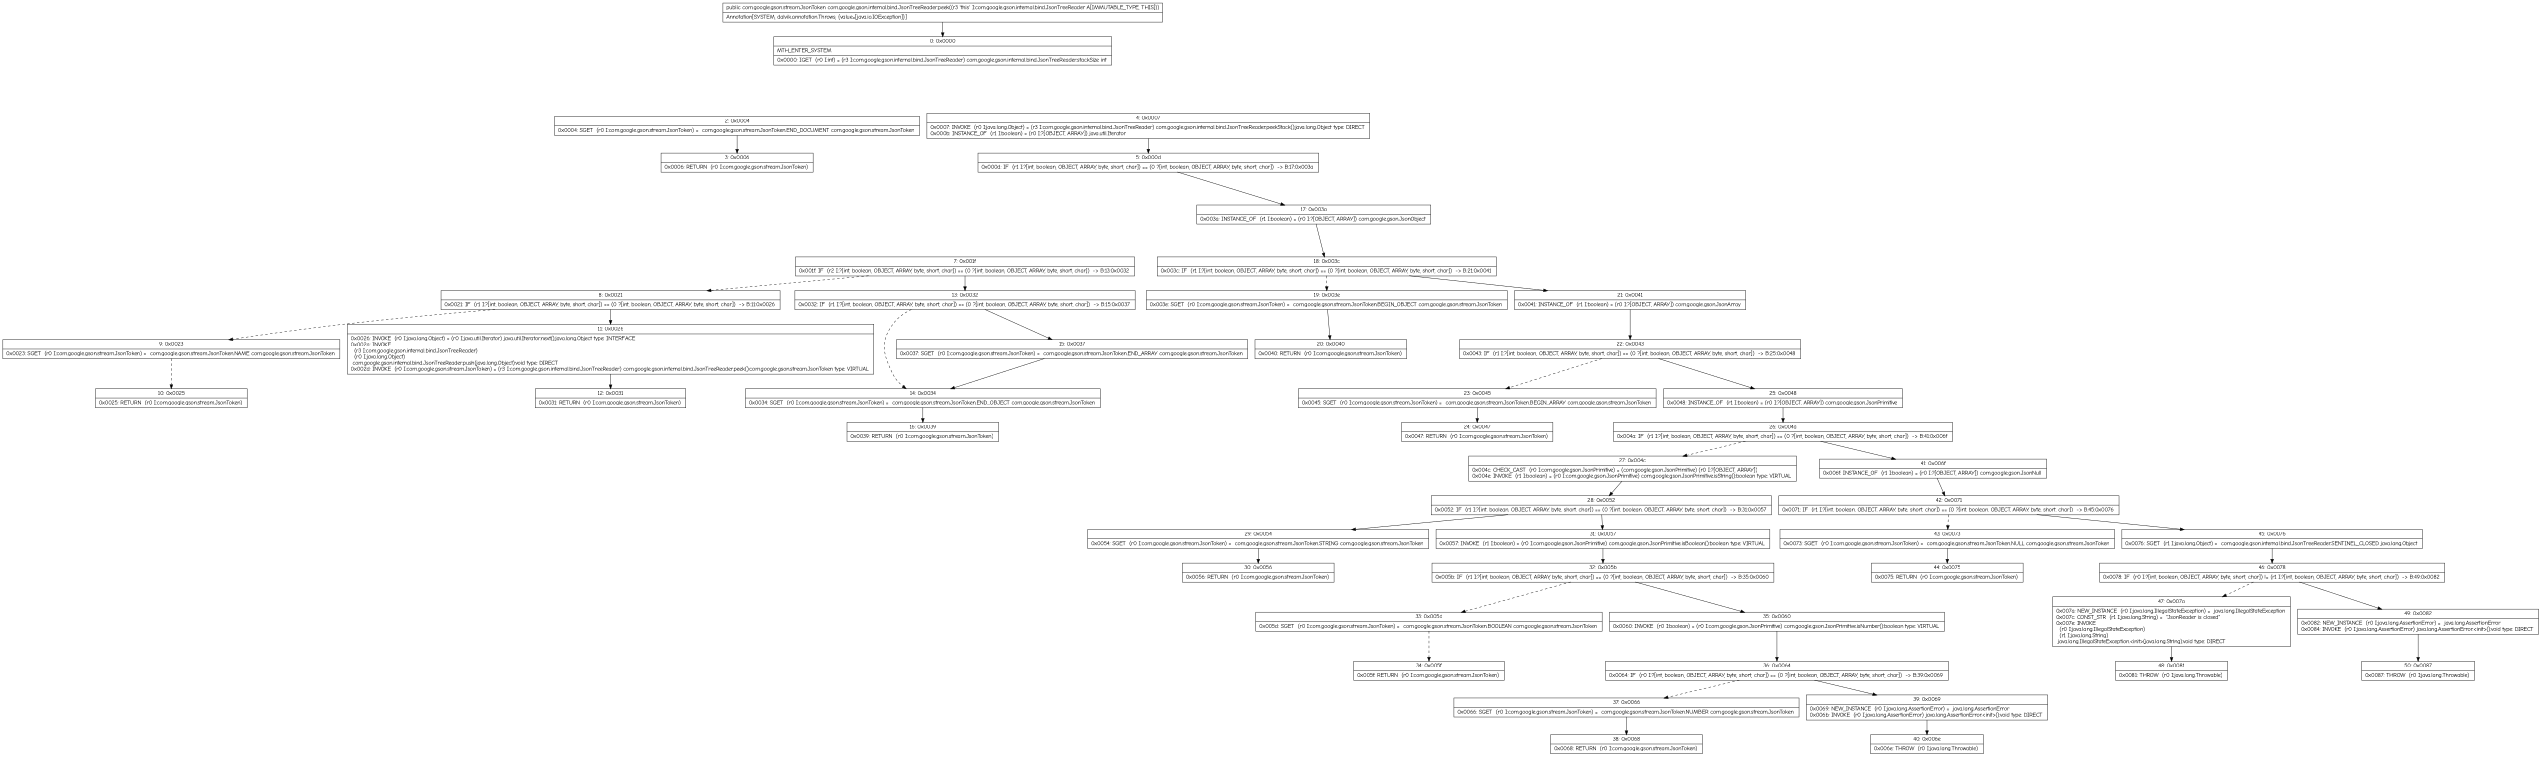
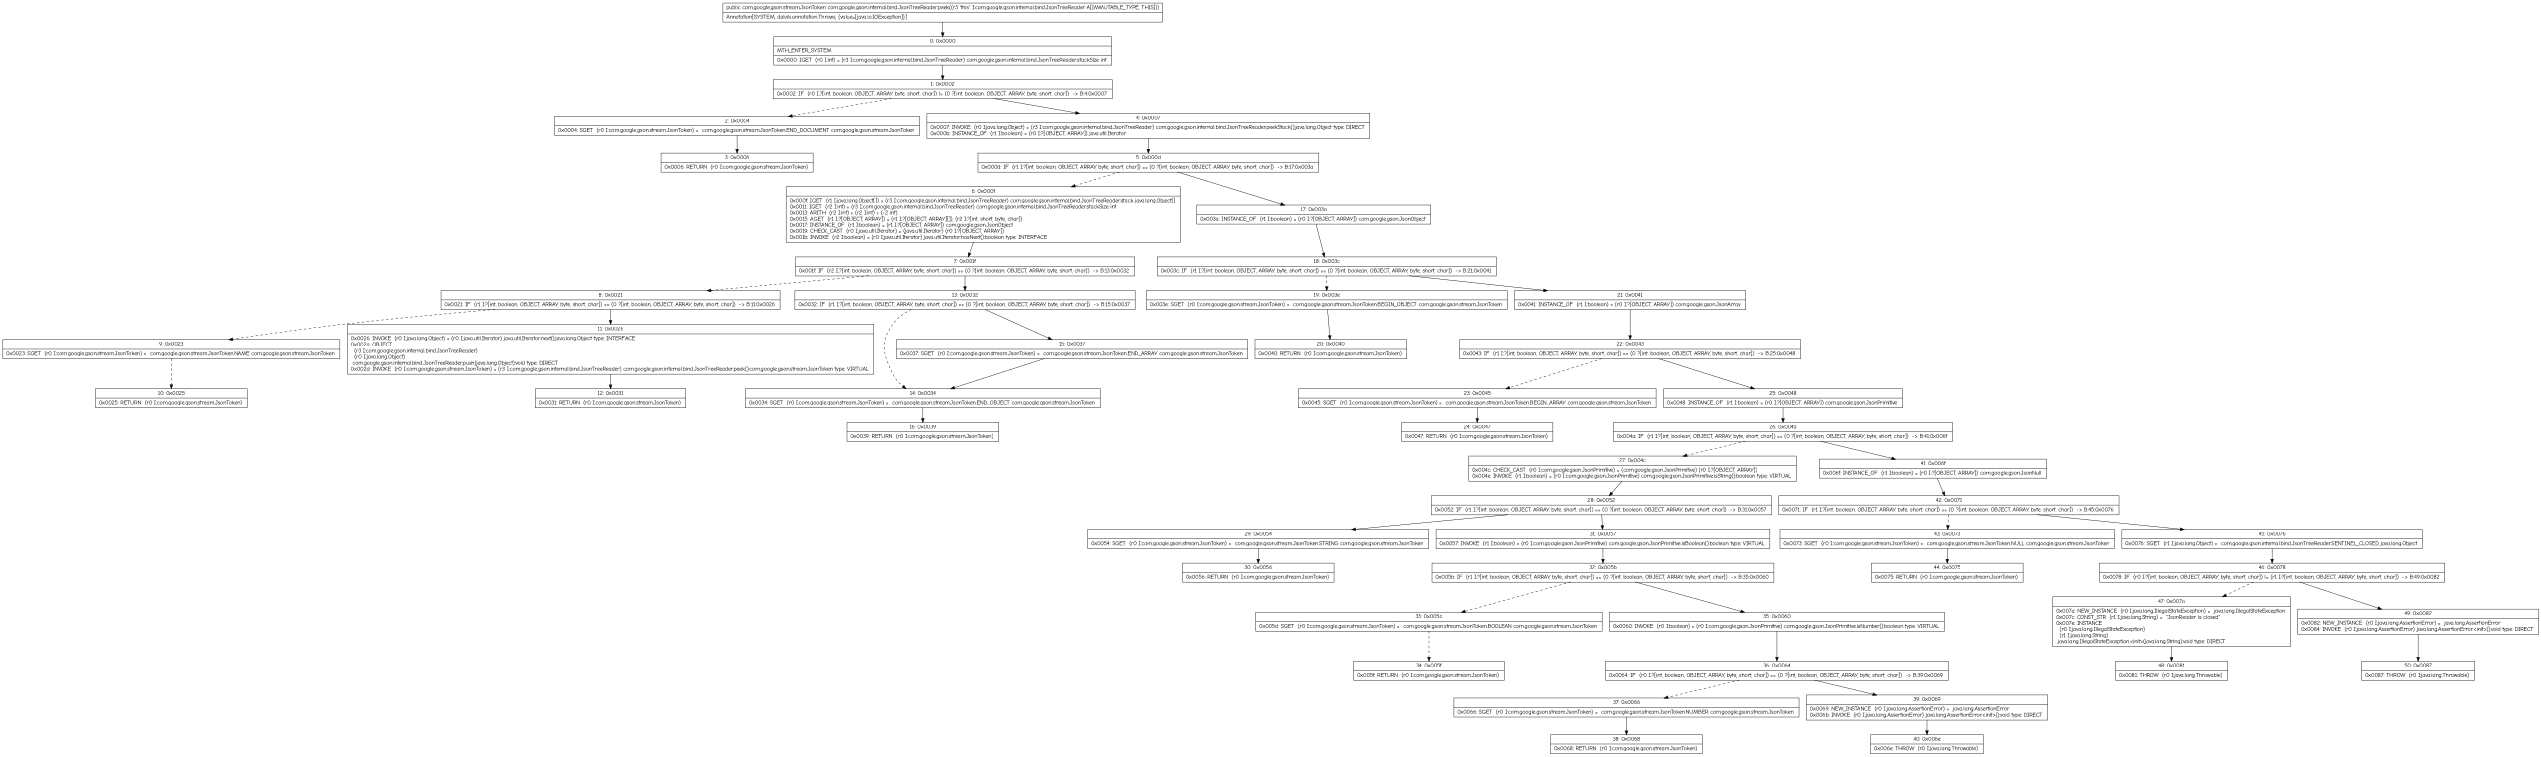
none -> (943, 89)
none -> (983, 215)
(373, 345) -> (373, 345)
(2078, 623) -> (2081, 623)
